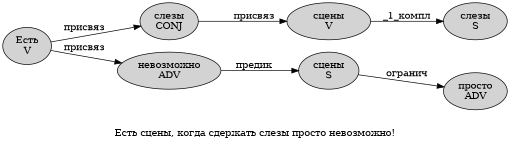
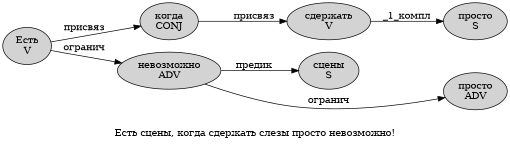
(169, 21) -> (169, 21)
(329, 21) -> (329, 21)
(475, 21) -> (475, 21)
(84, 48) -> (84, 48)
(398, 80) -> (320, 108)
